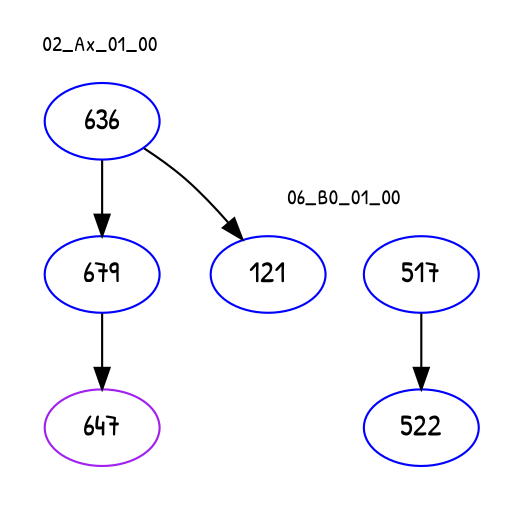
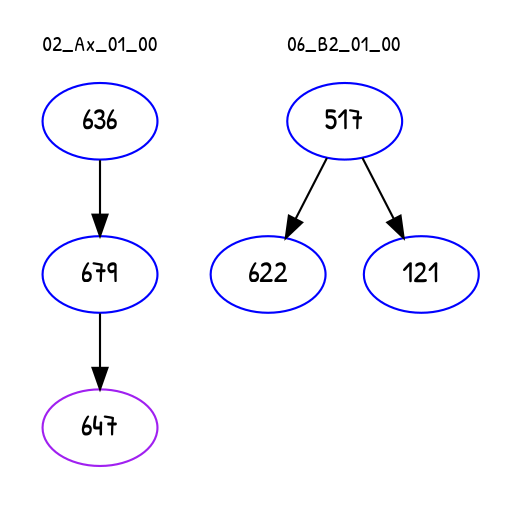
(345, 199) -> (345, 46)
(207, 200) -> (378, 188)
(421, 428) -> (268, 274)
